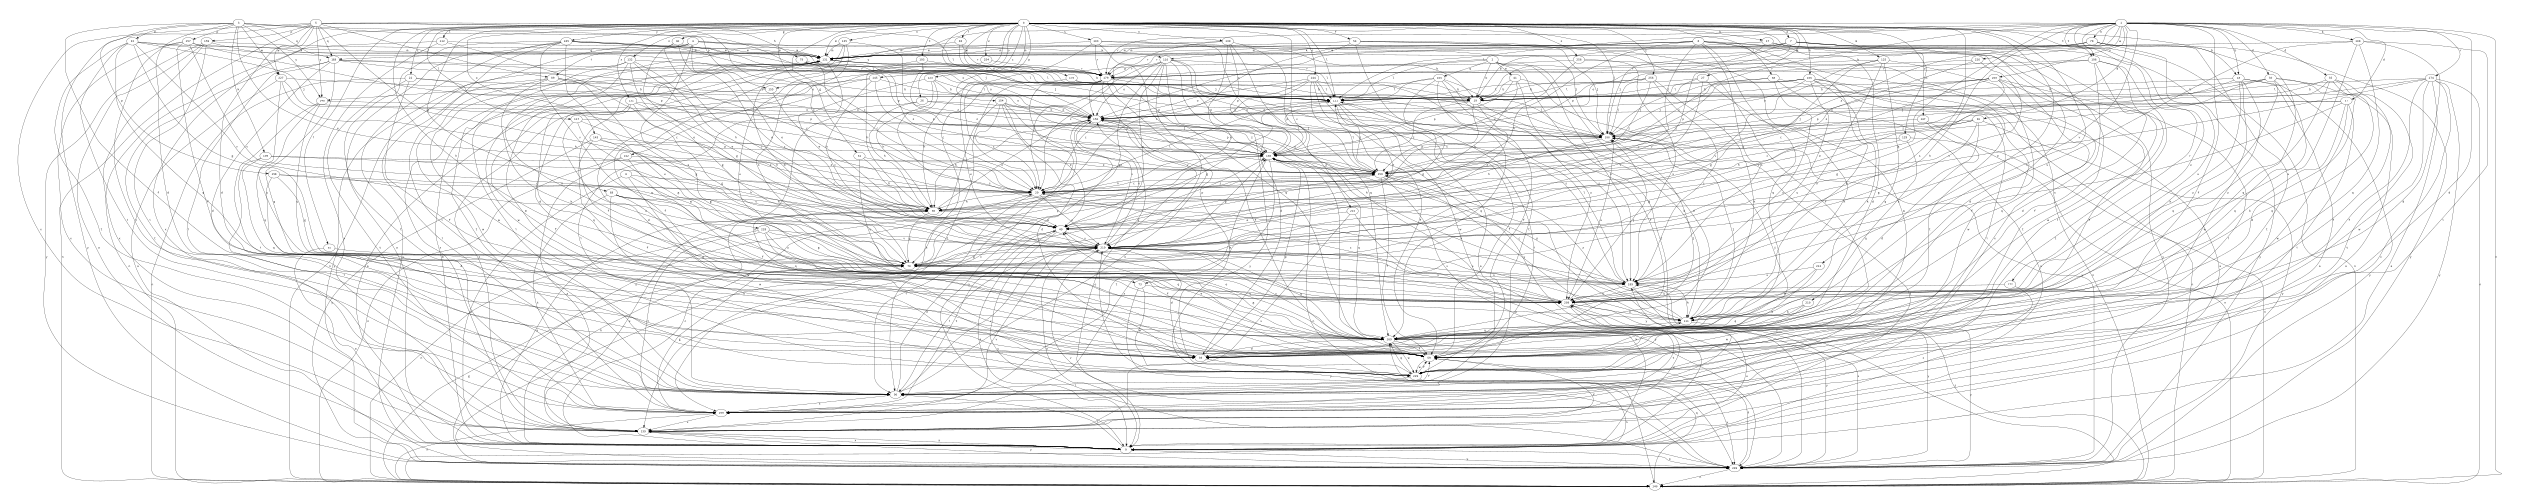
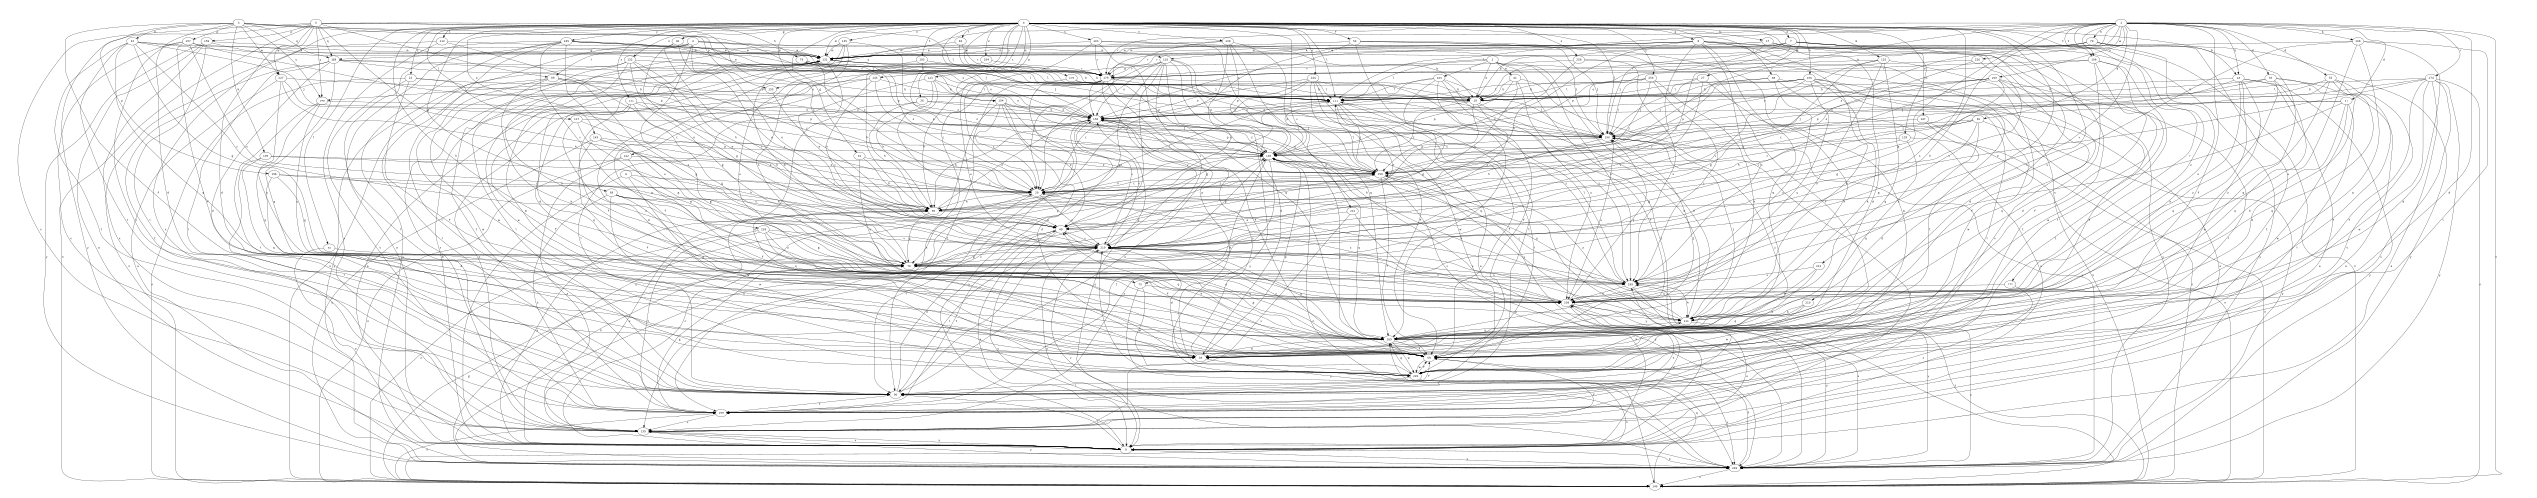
none -> (1361, 25)
(1232, 63) -> none
none -> (1271, 83)
(598, 159) -> (753, 68)
(1671, 176) -> none
none -> (1227, 208)
(901, 408) -> none
